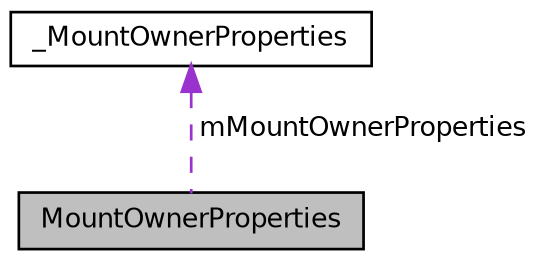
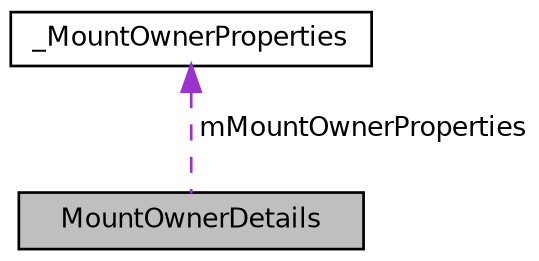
(191, 221) -> (191, 221)
